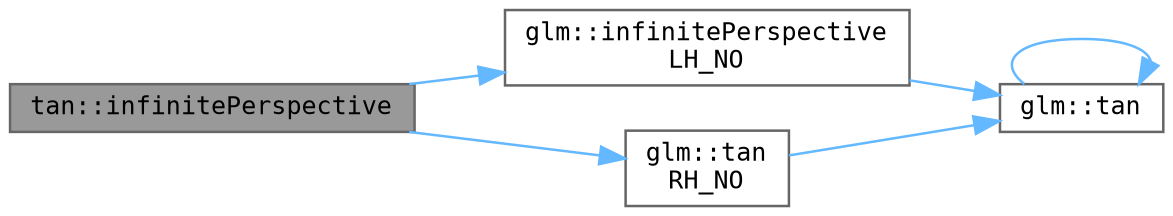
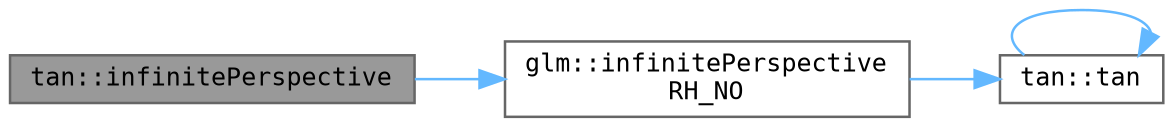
(707, 48) -> none
(1082, 108) -> (1082, 79)
(707, 168) -> (707, 79)
